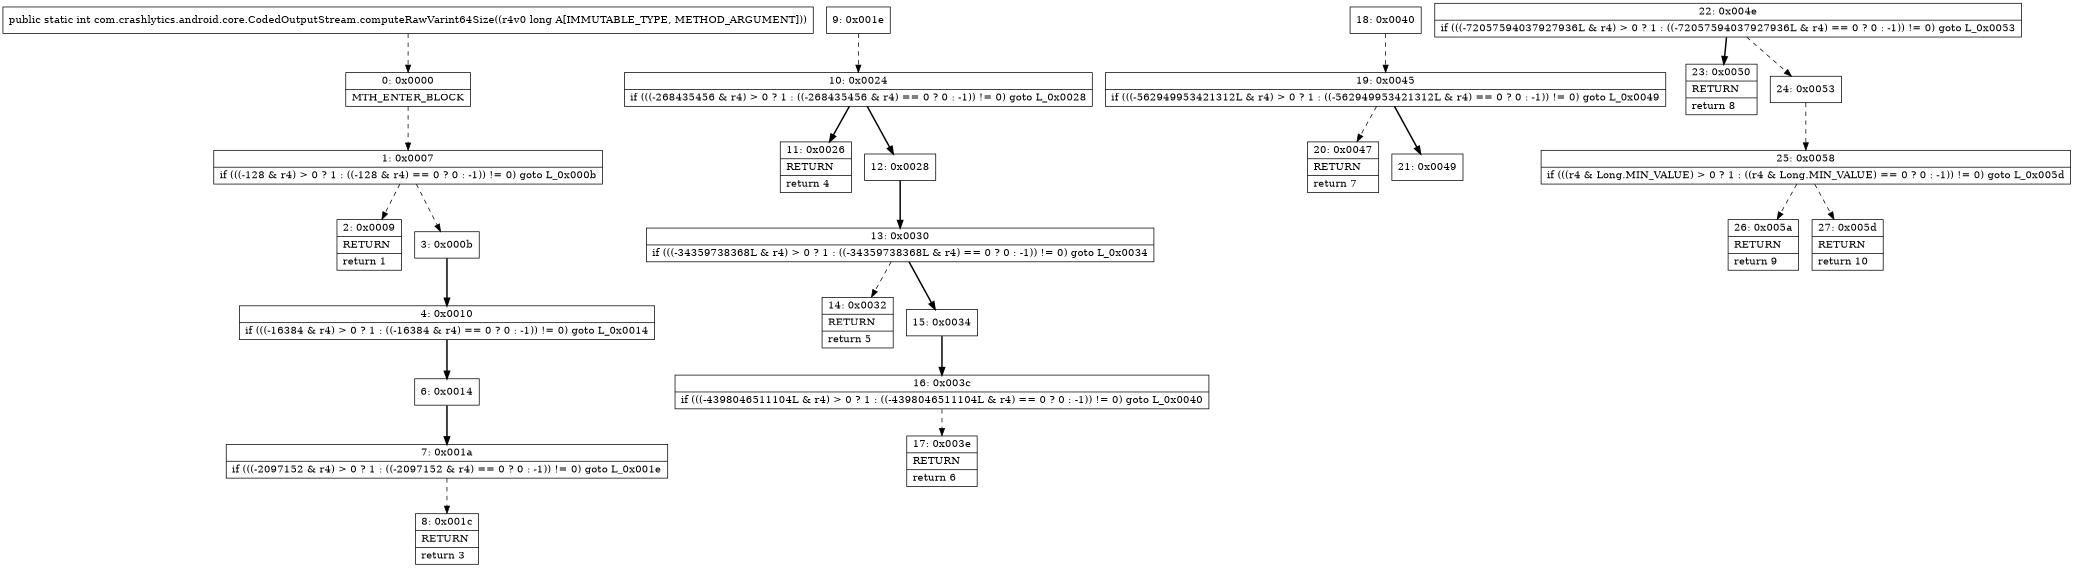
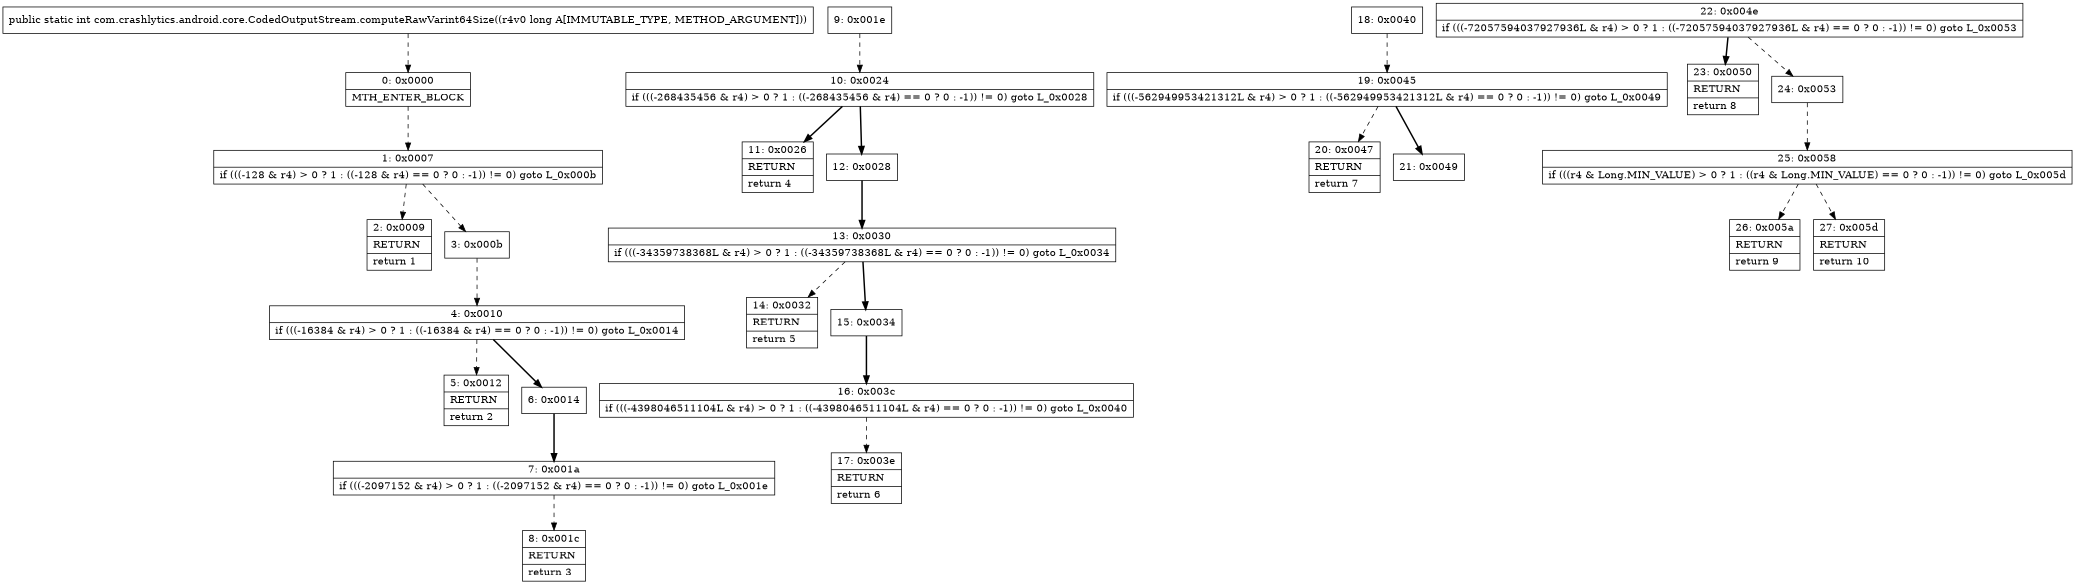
(447, 278) -> (477, 278)
none -> (476, 400)
